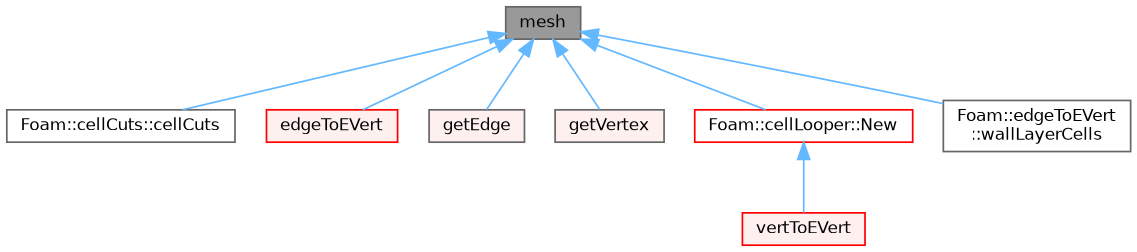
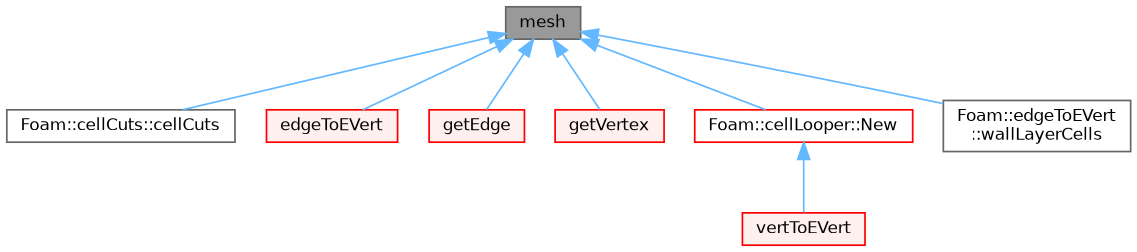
(477, 126) -> (477, 126)
(610, 126) -> (610, 126)
